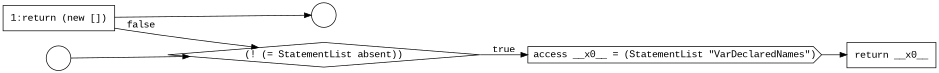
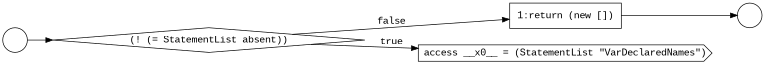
(183, 38) -> (397, 27)
(891, 55) -> none
